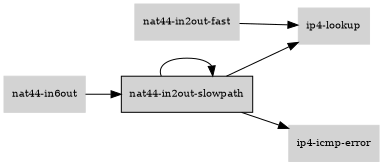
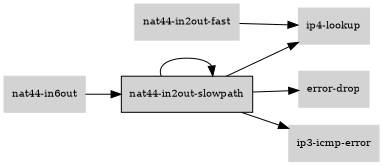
none -> (334, 89)
(334, 143) -> (334, 143)
